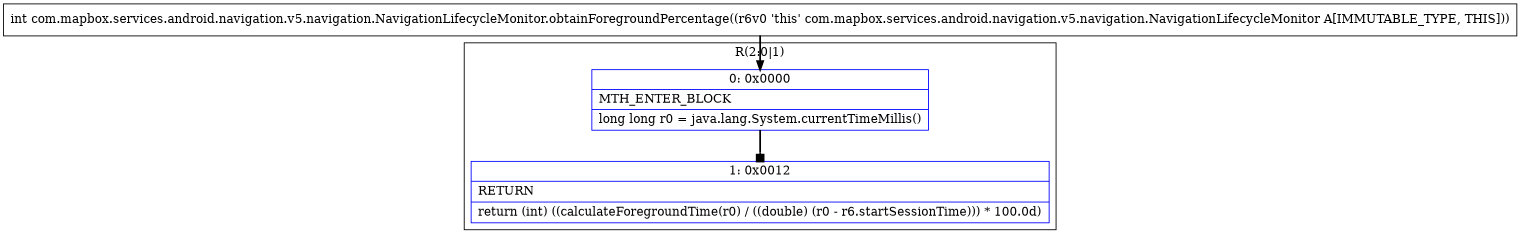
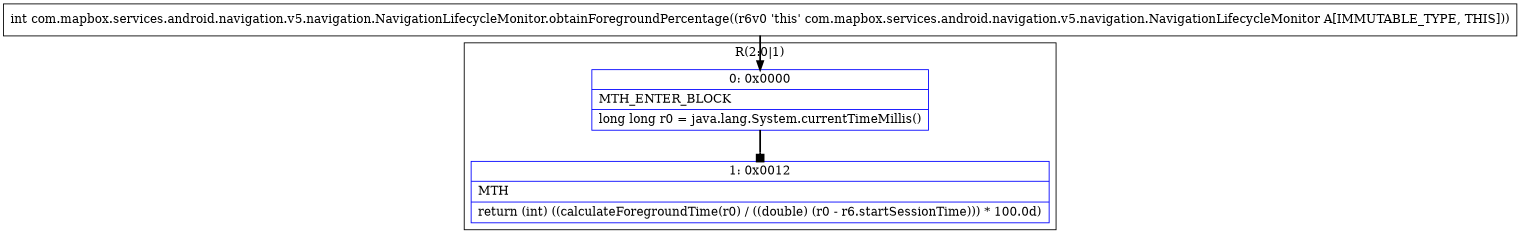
(506, 191) -> (494, 191)
